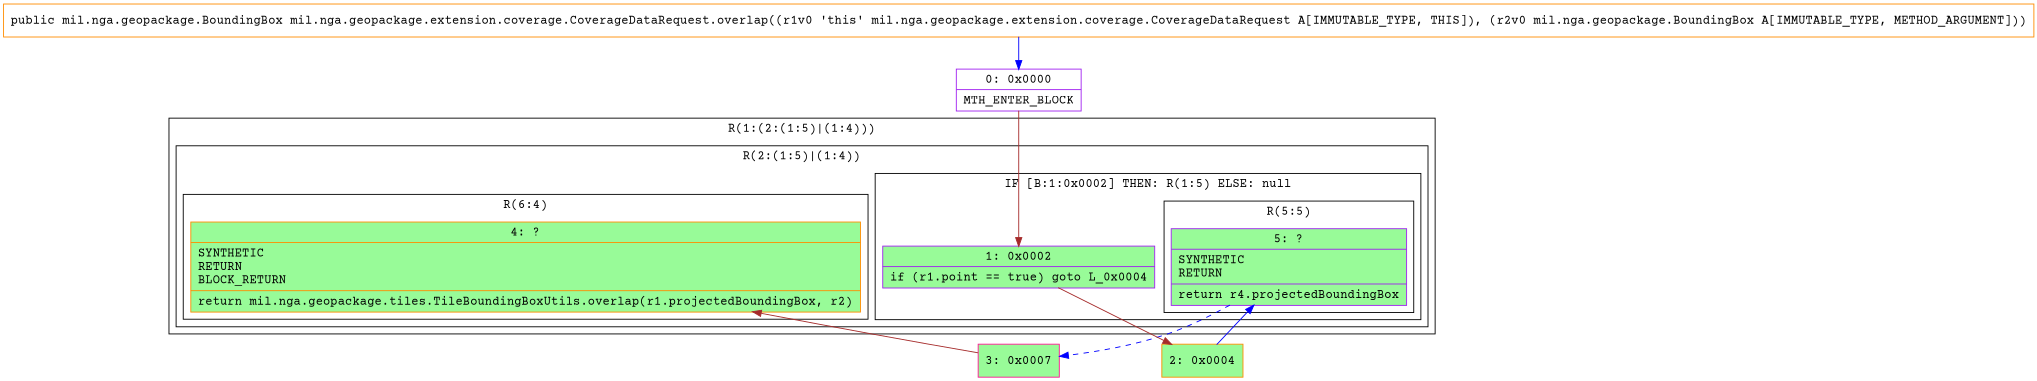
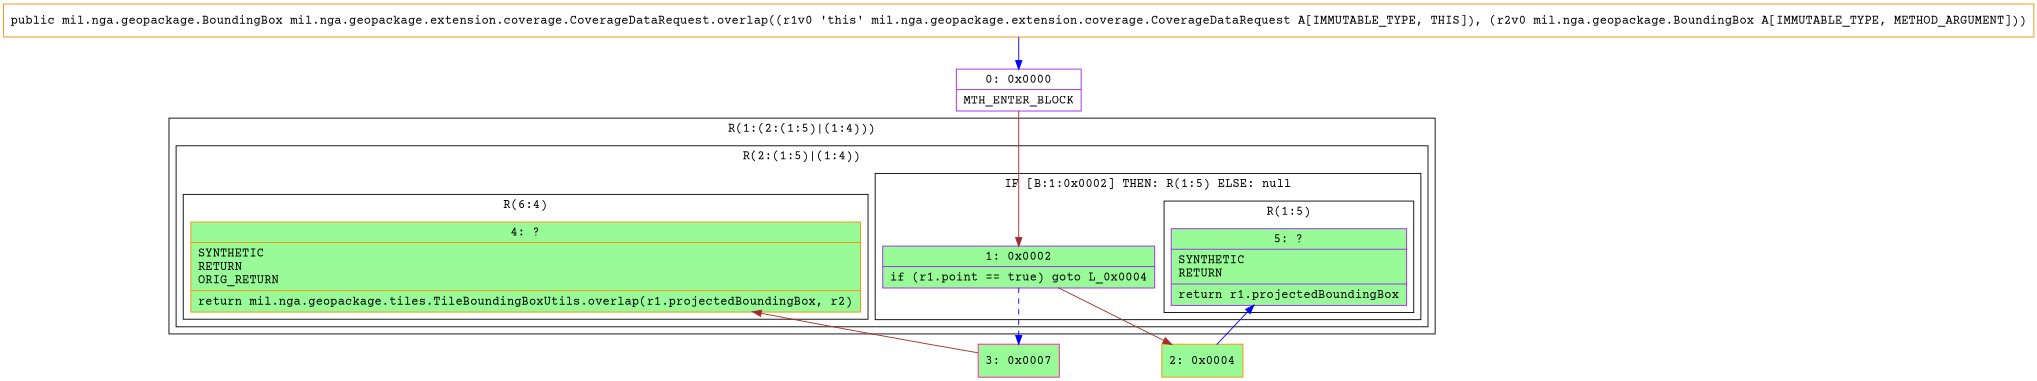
(1289, 211) -> (1289, 211)
(243, 280) -> (239, 280)
(1289, 294) -> (1289, 294)
(1148, 340) -> (1019, 311)
